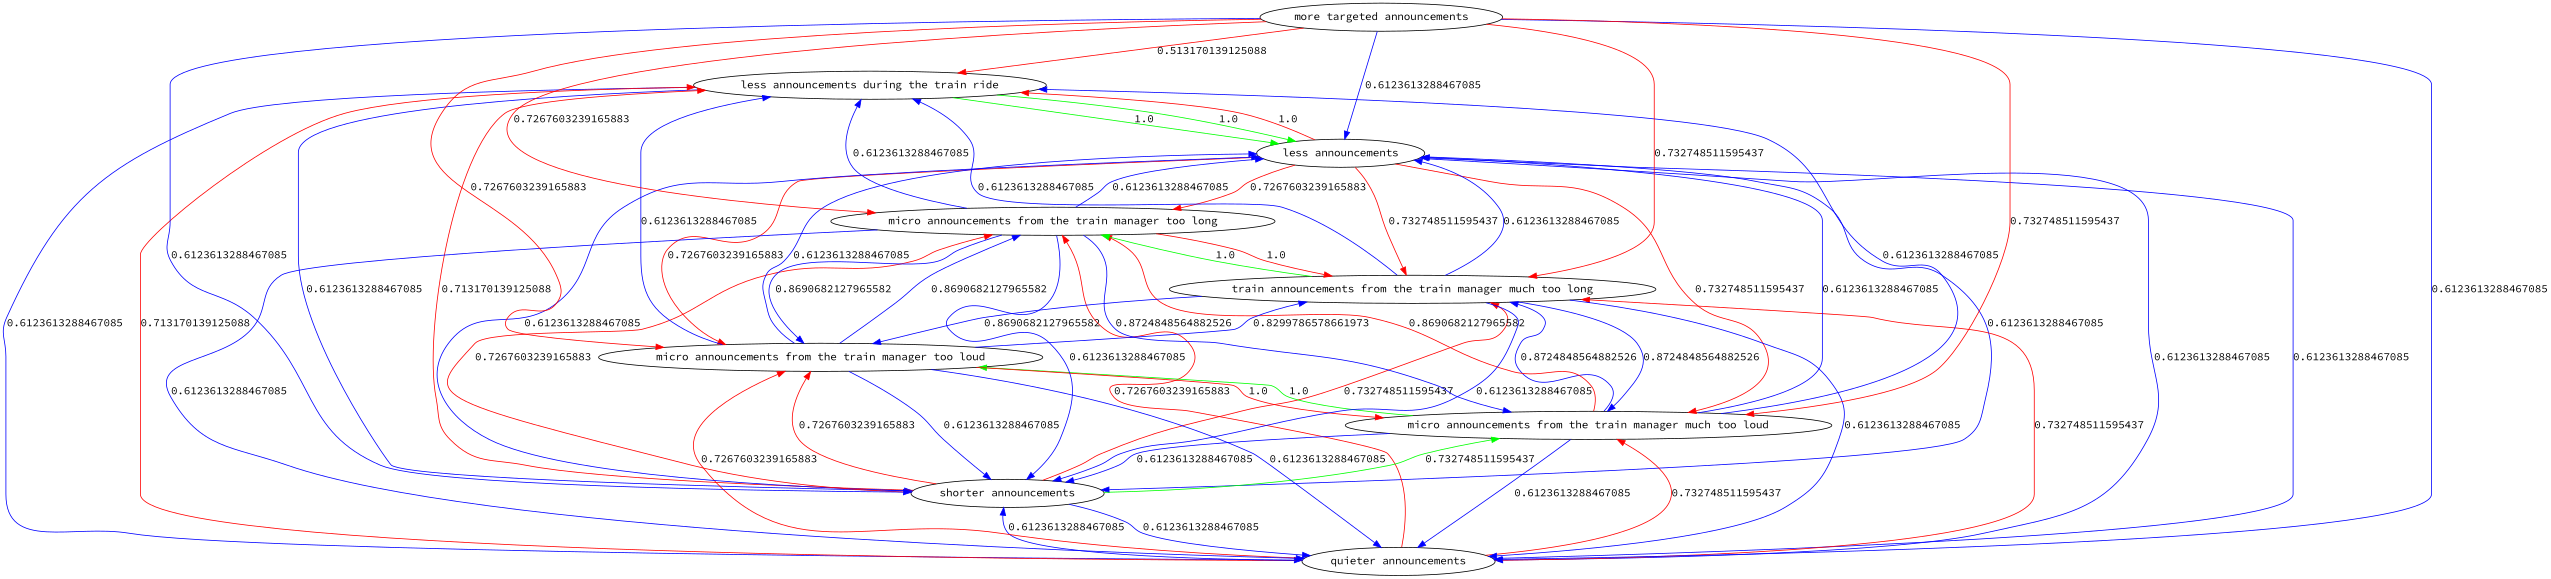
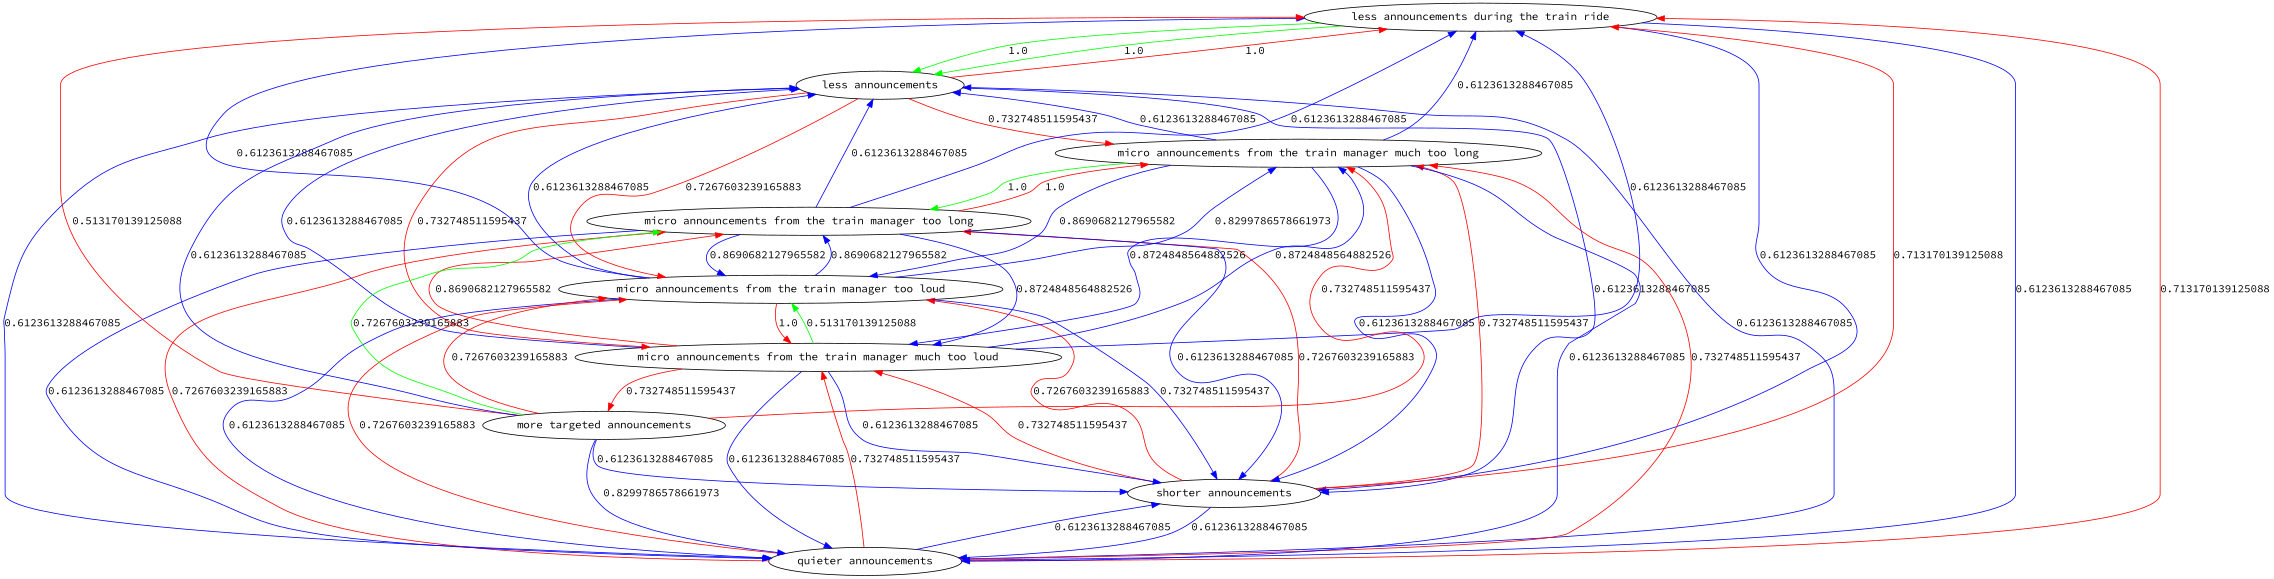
(688, 65) -> (396, 285)
(2002, 75) -> (642, 378)
(1239, 189) -> none
(582, 270) -> none
(1413, 289) -> (1298, 153)
(2490, 289) -> (662, 493)
(1299, 391) -> (862, 323)
(1002, 425) -> (1215, 391)
(1310, 478) -> (1016, 438)
